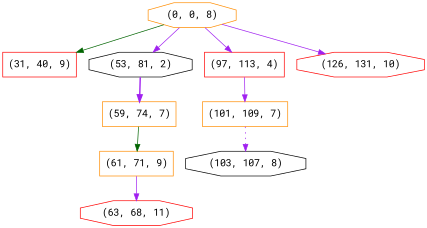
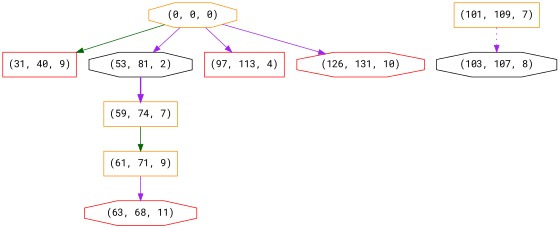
(192, 15) -> (193, 15)
(245, 86) -> none
